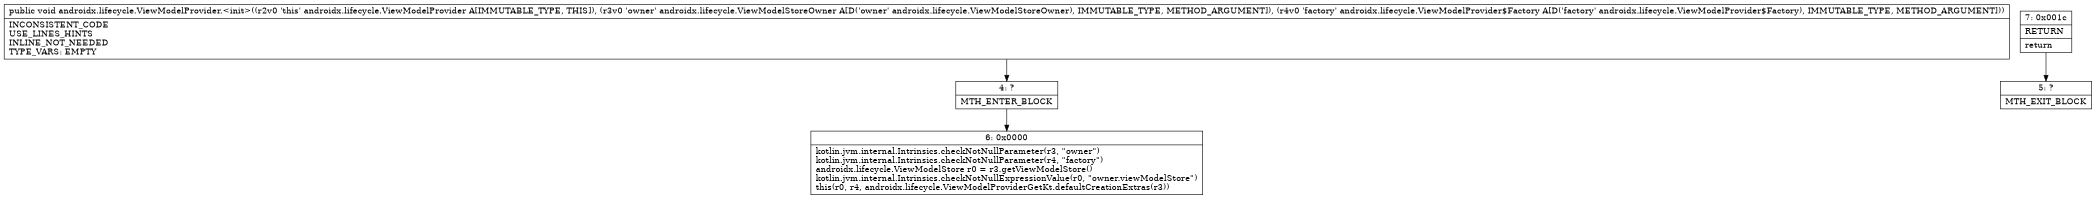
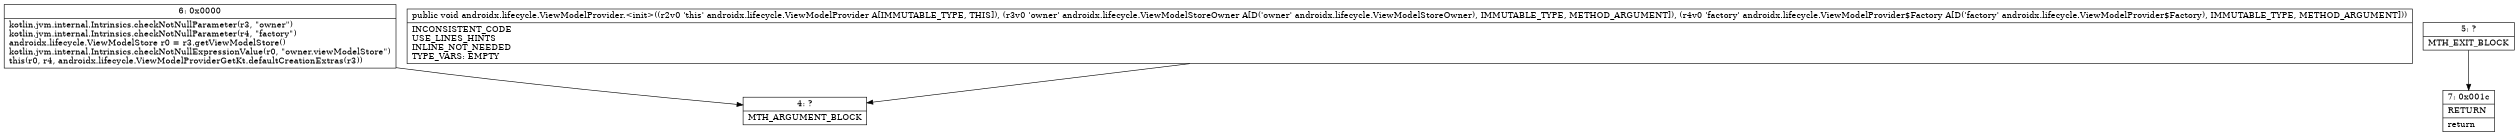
(2046, 64) -> (2469, 67)
(1007, 102) -> (805, 118)
(1007, 117) -> (566, 88)
